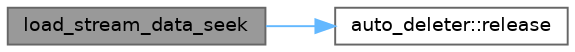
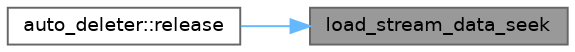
(290, 26) -> (266, 26)
